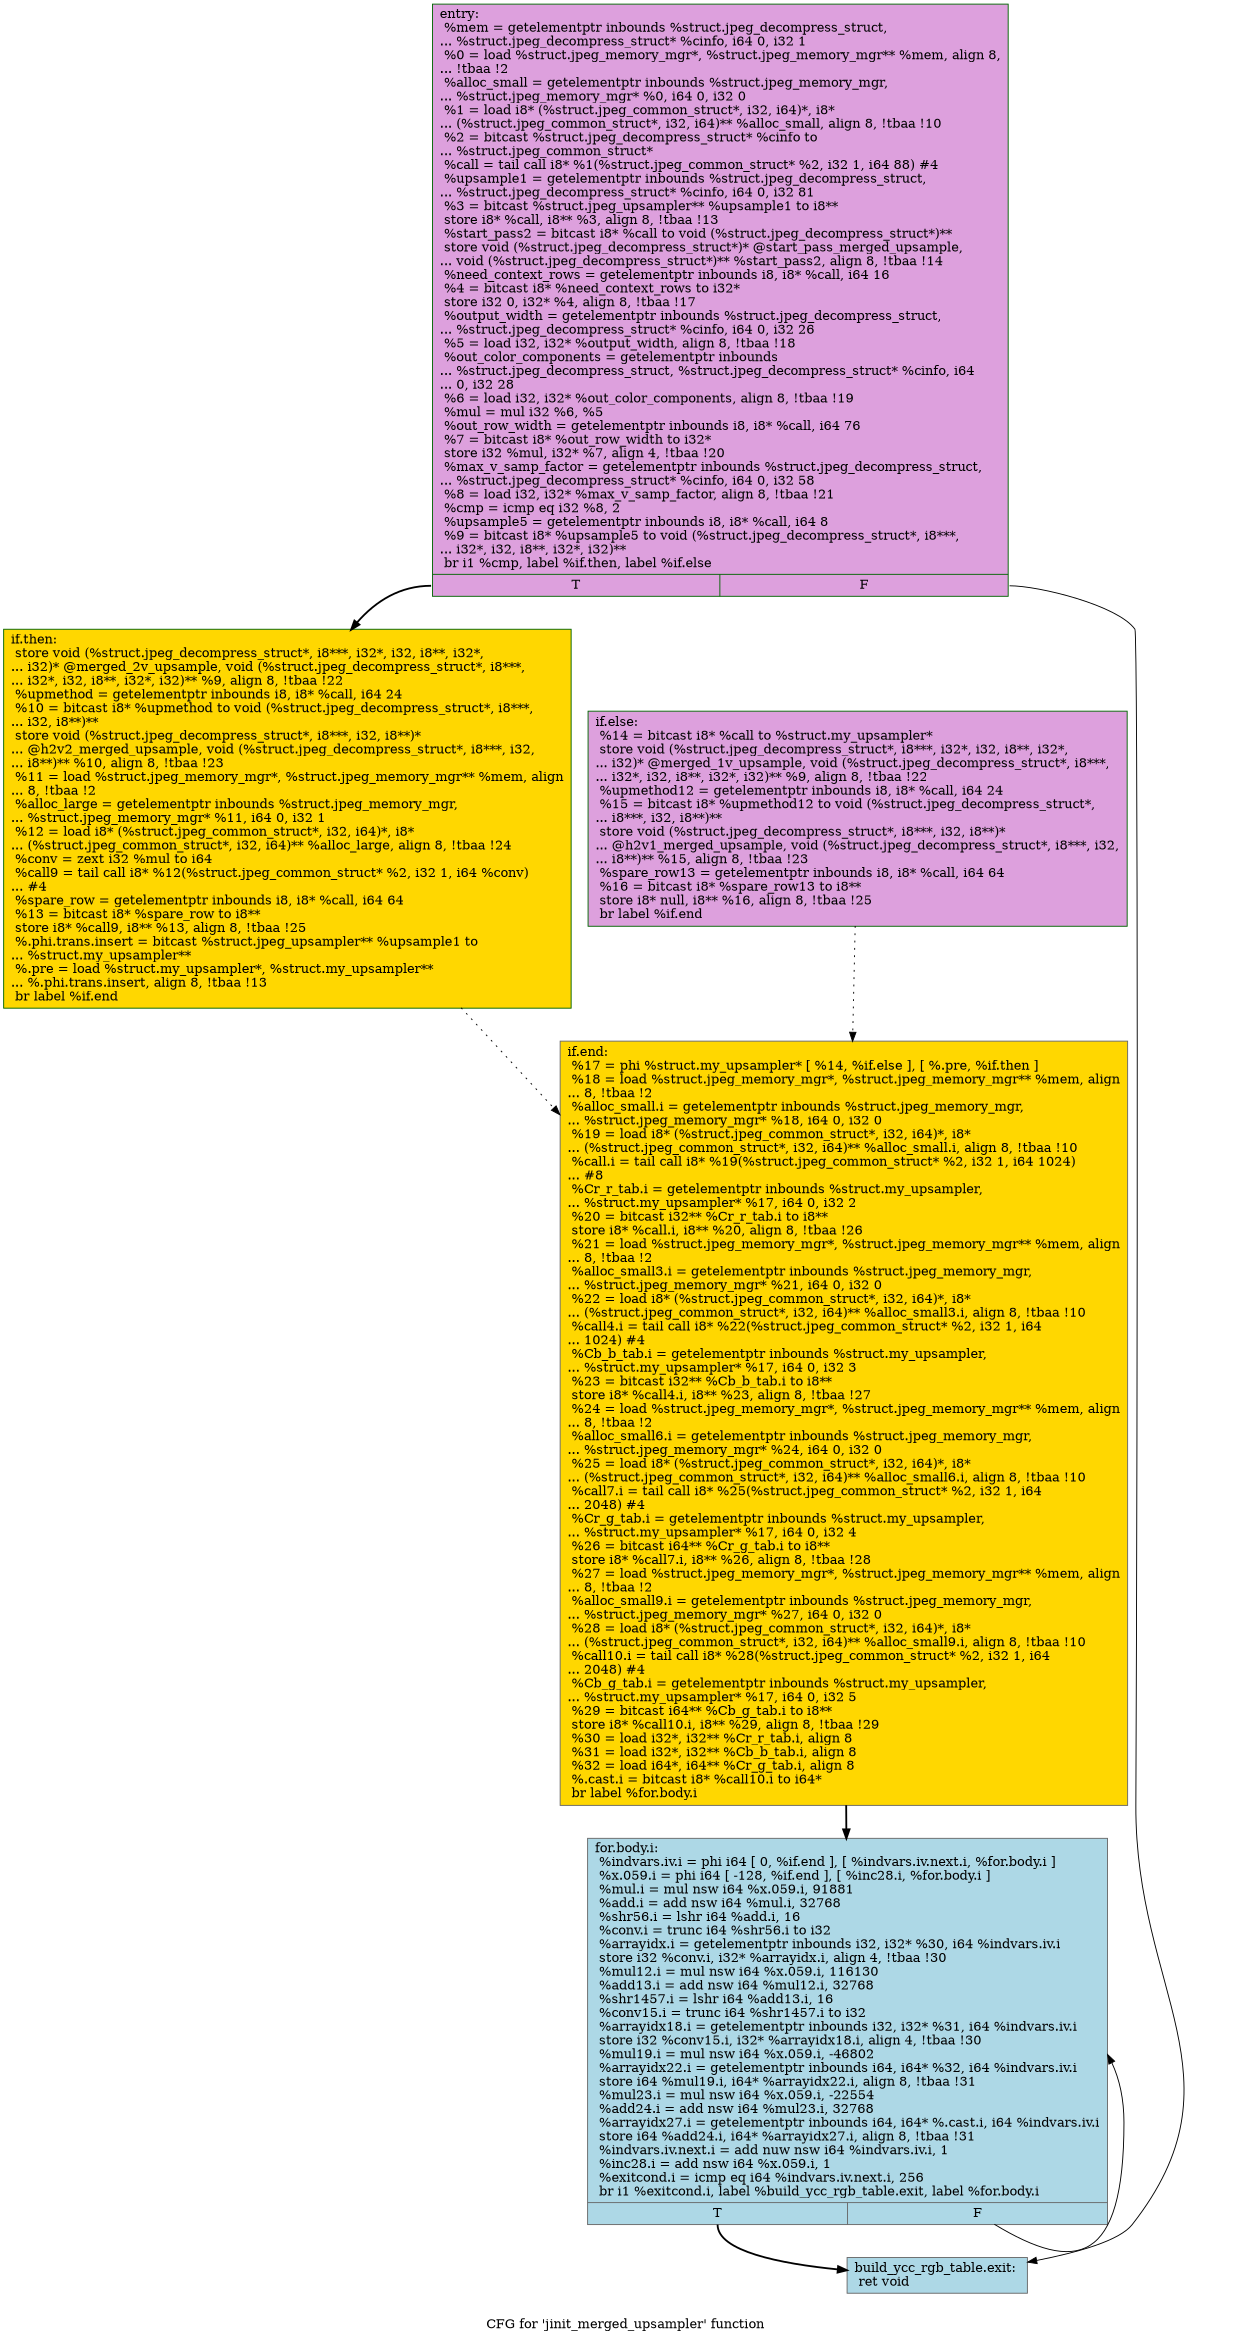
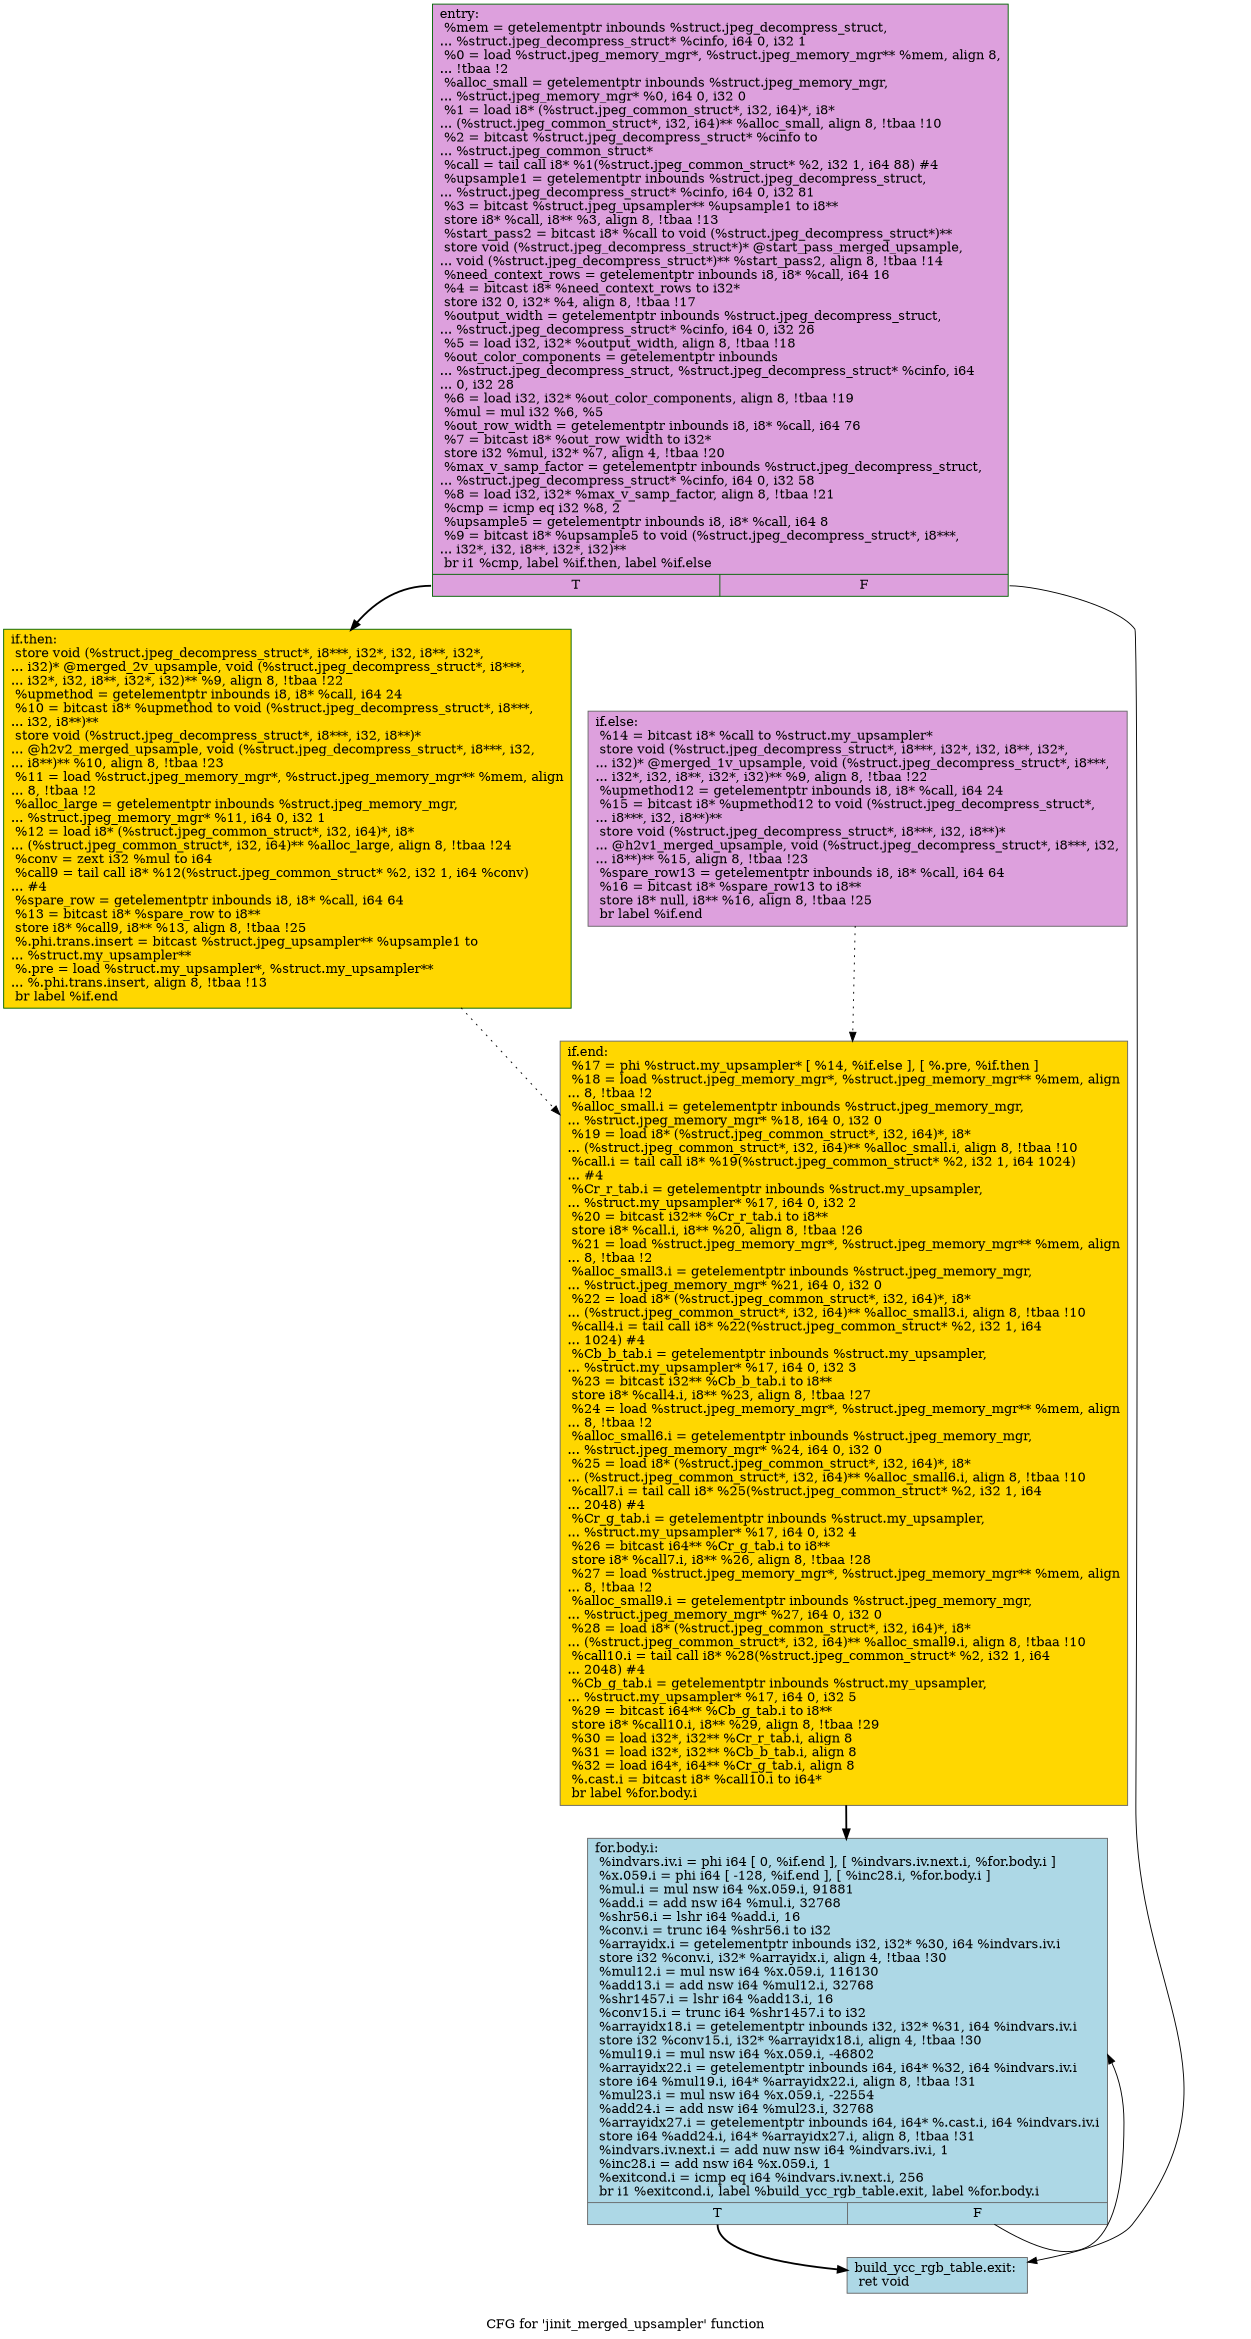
(858, 819) -> (858, 819)
(586, 1176) -> (586, 1176)
